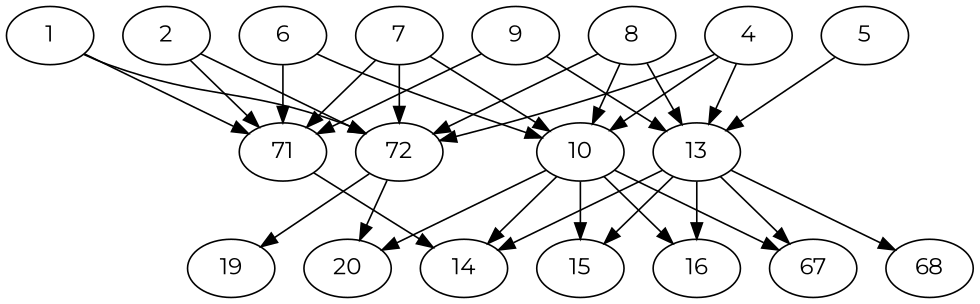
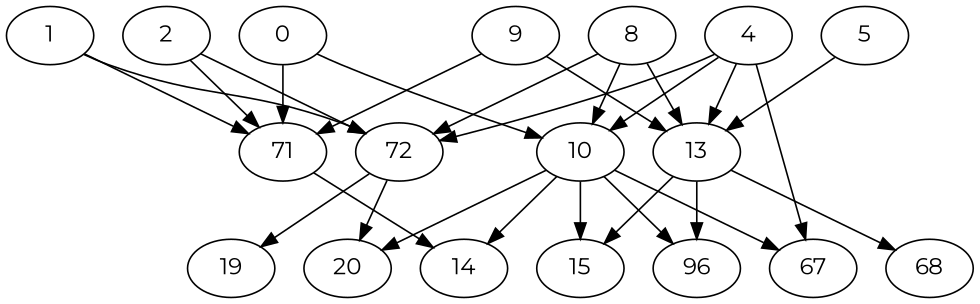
(283, 36) -> (283, 36)
(399, 36) -> none
(749, 204) -> (779, 144)
(592, 205) -> none
(697, 268) -> (697, 268)
